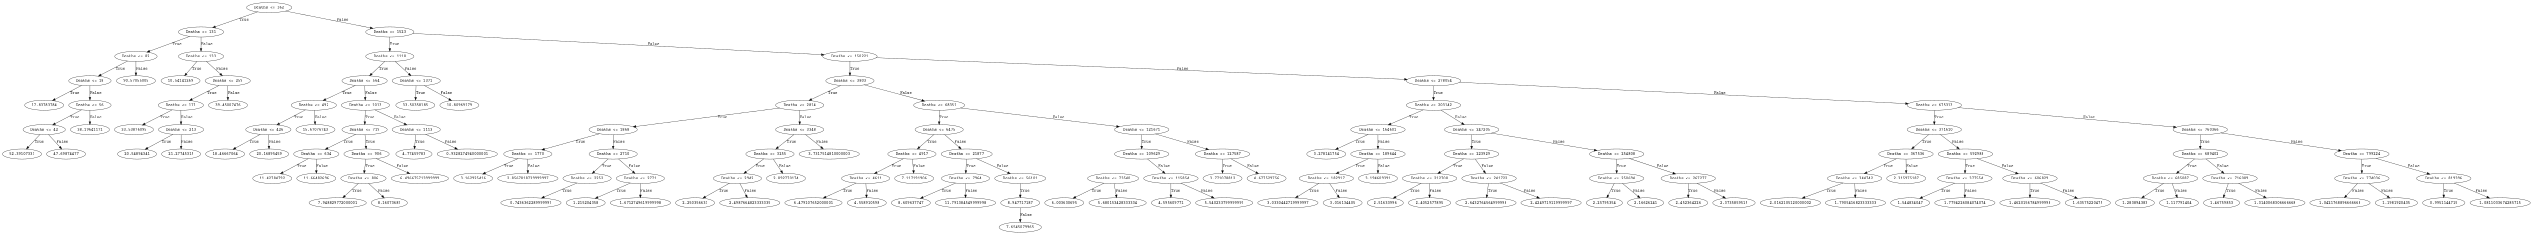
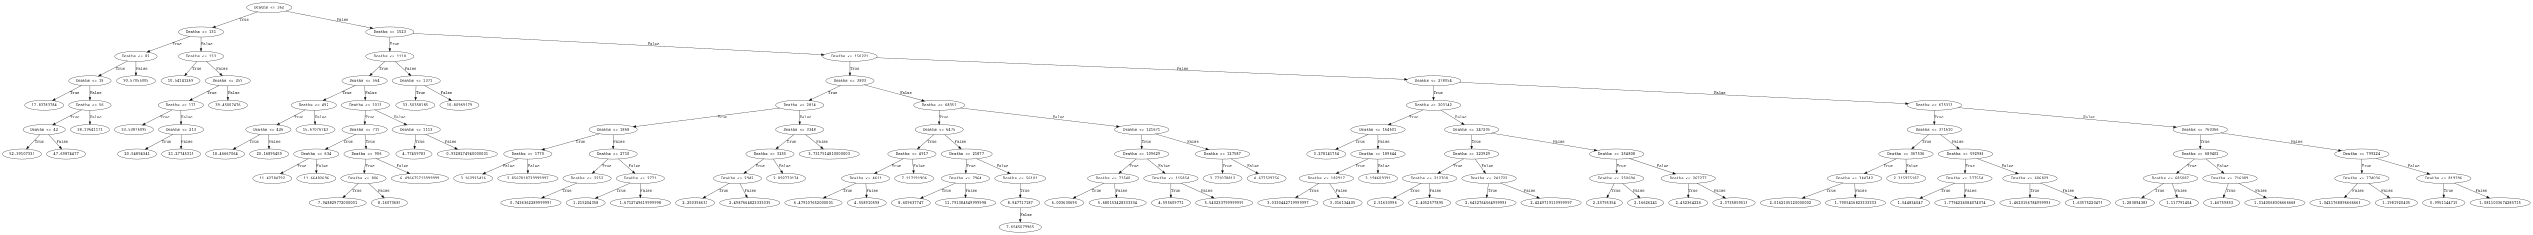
none -> (1129, 165)
(509, 166) -> (509, 166)
